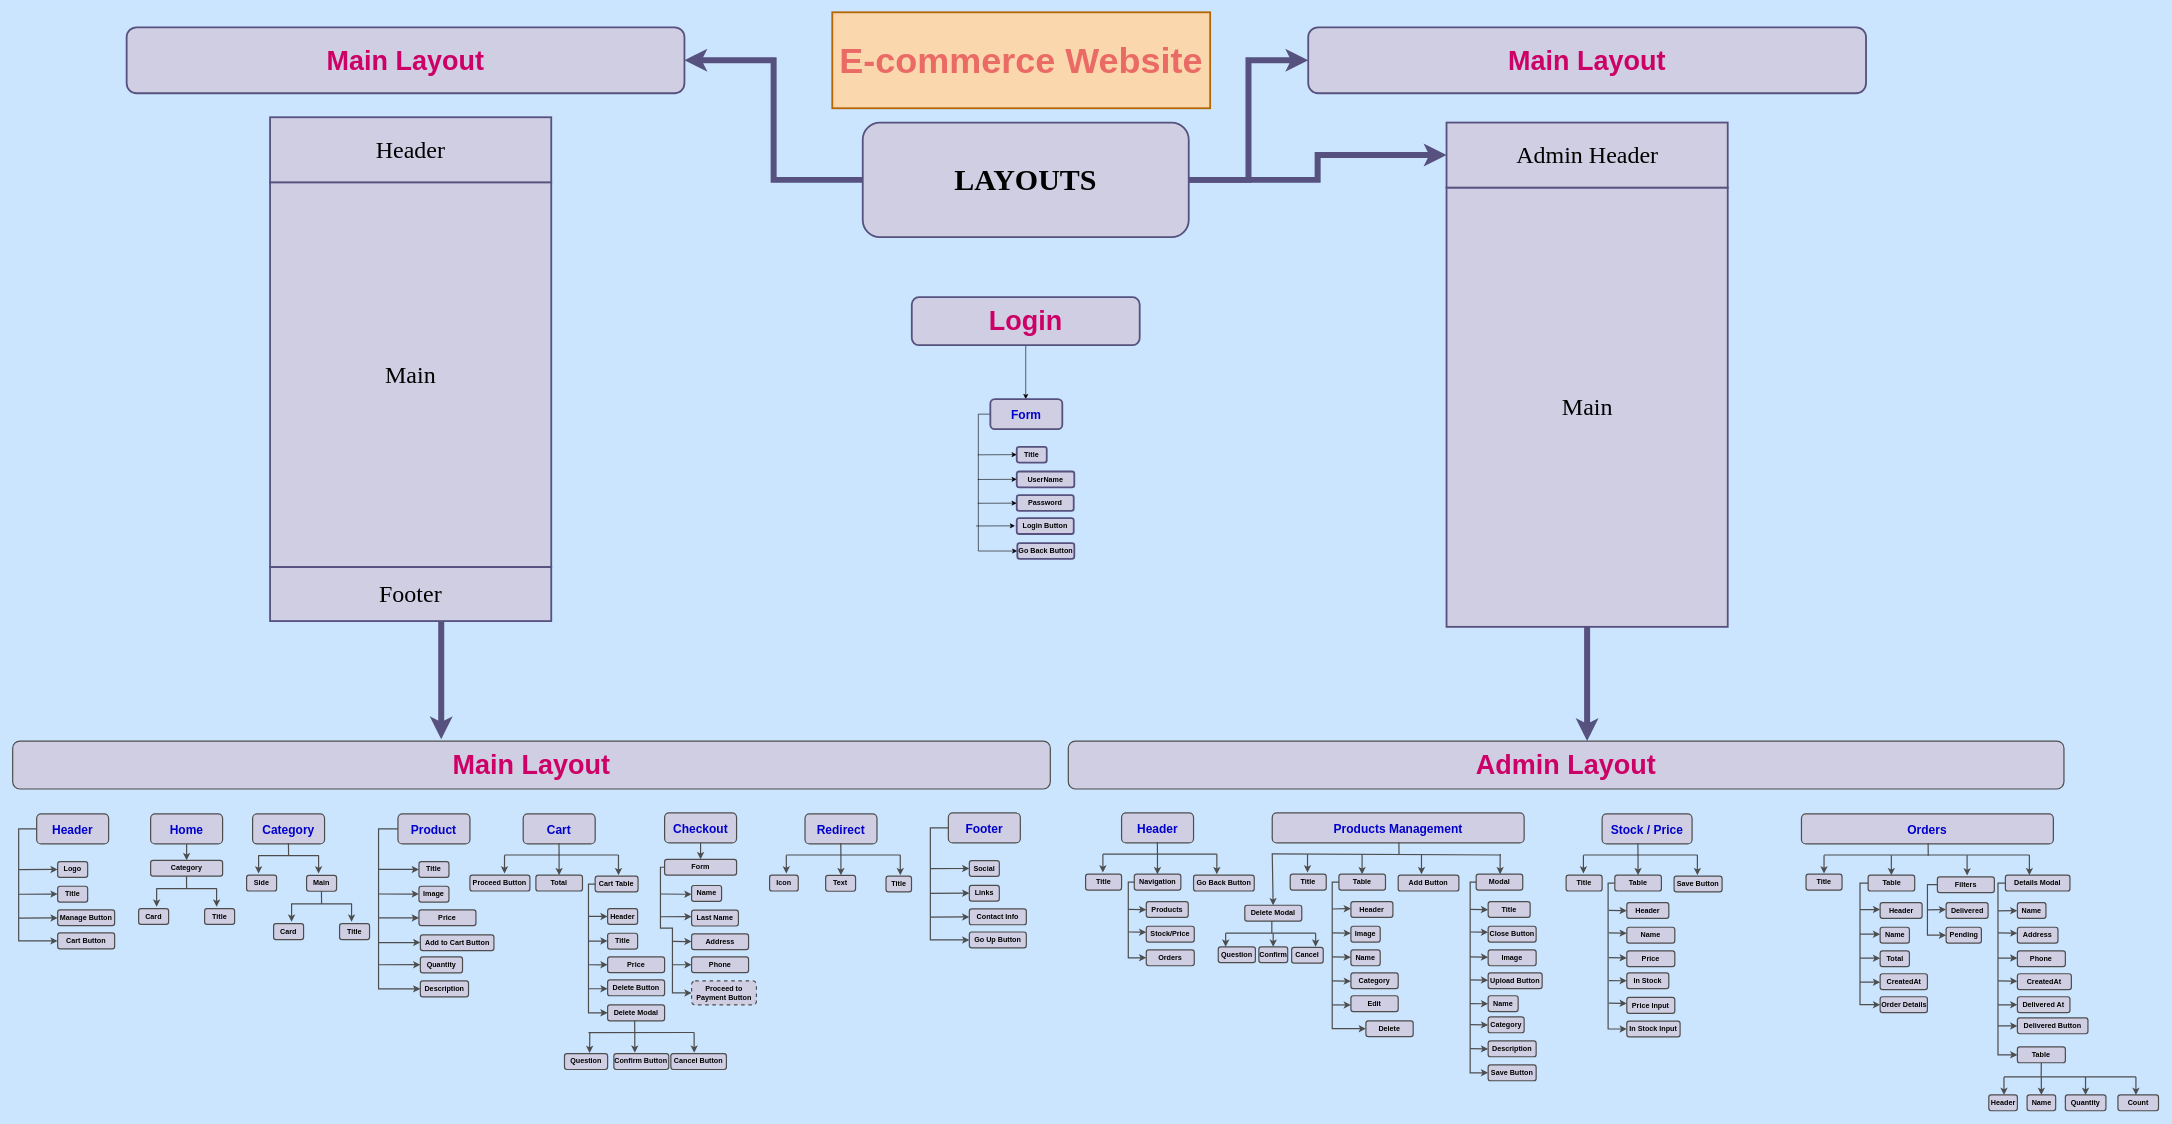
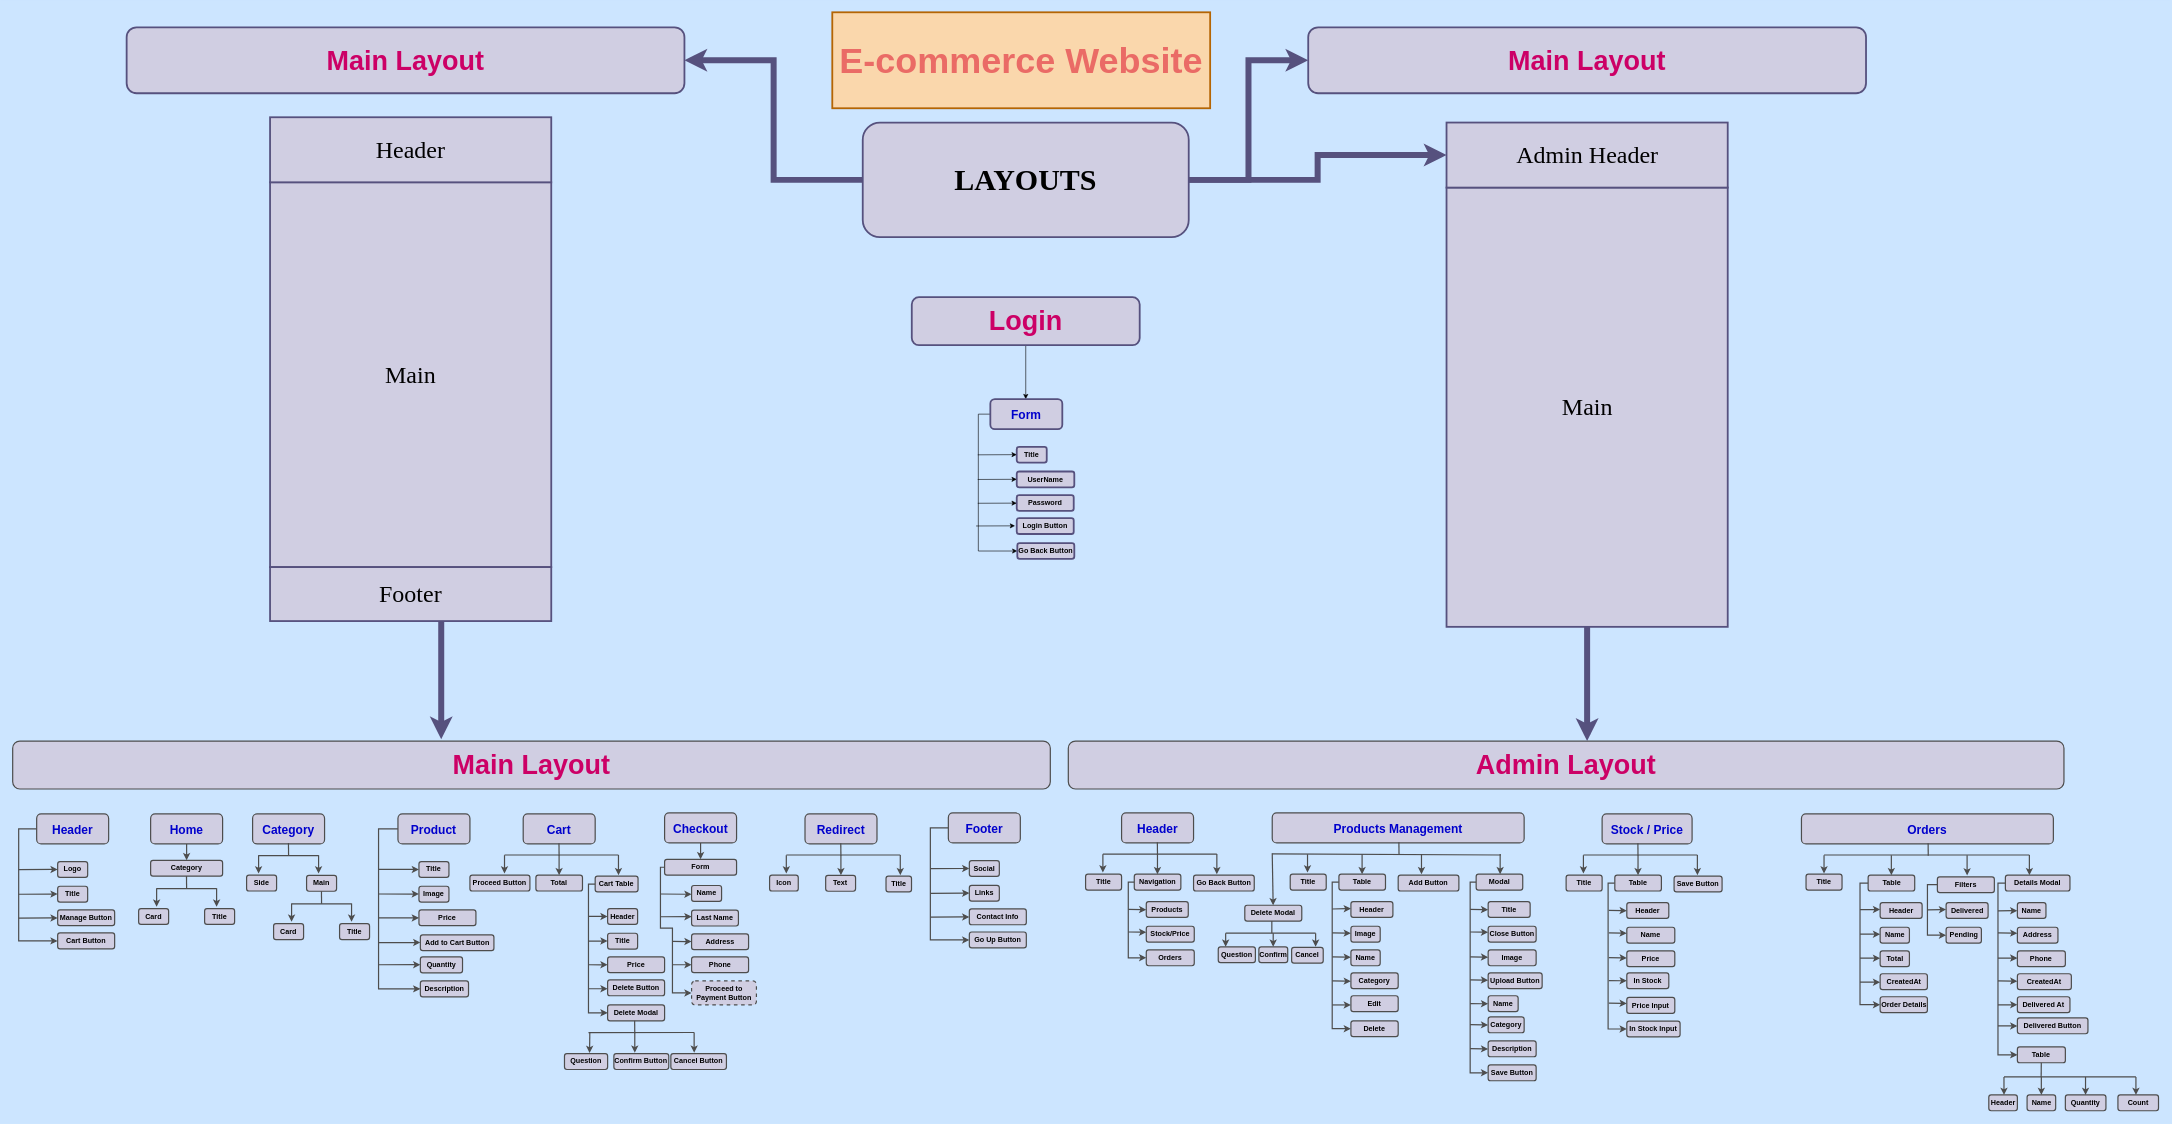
(1390, 1029) -> (1375, 1029)
